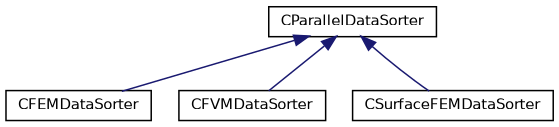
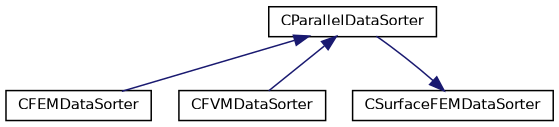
(400, 70) -> (405, 58)
